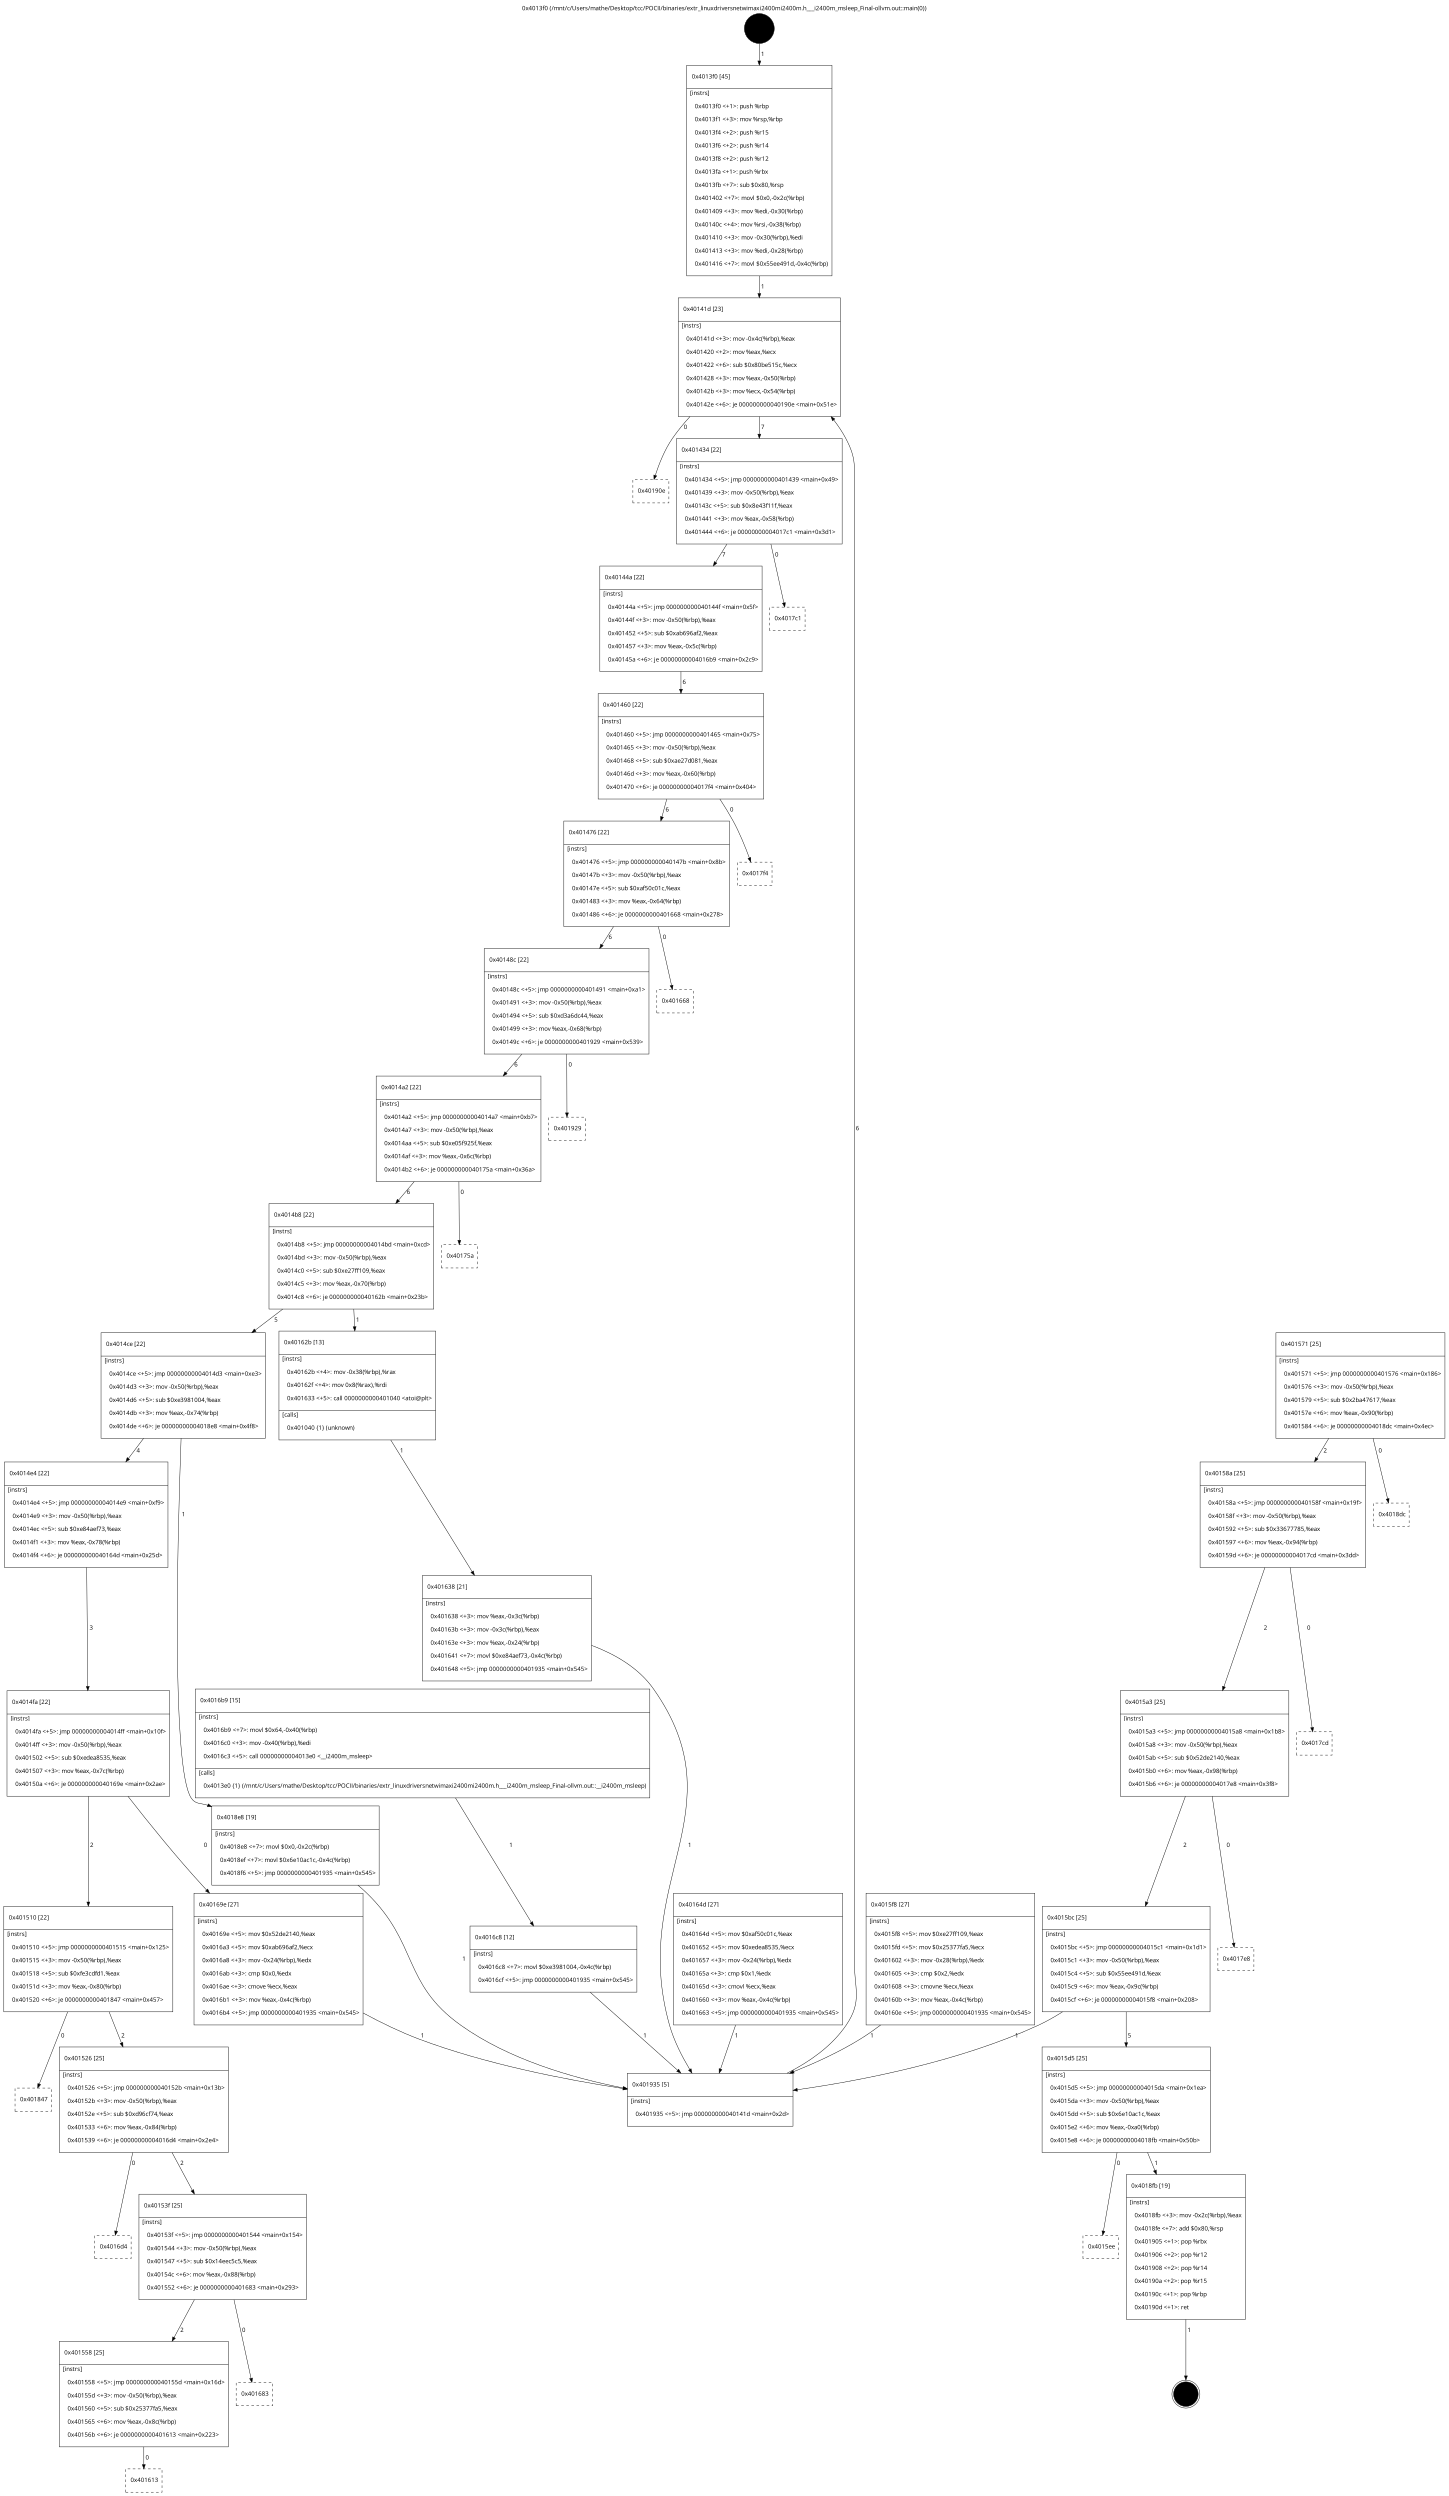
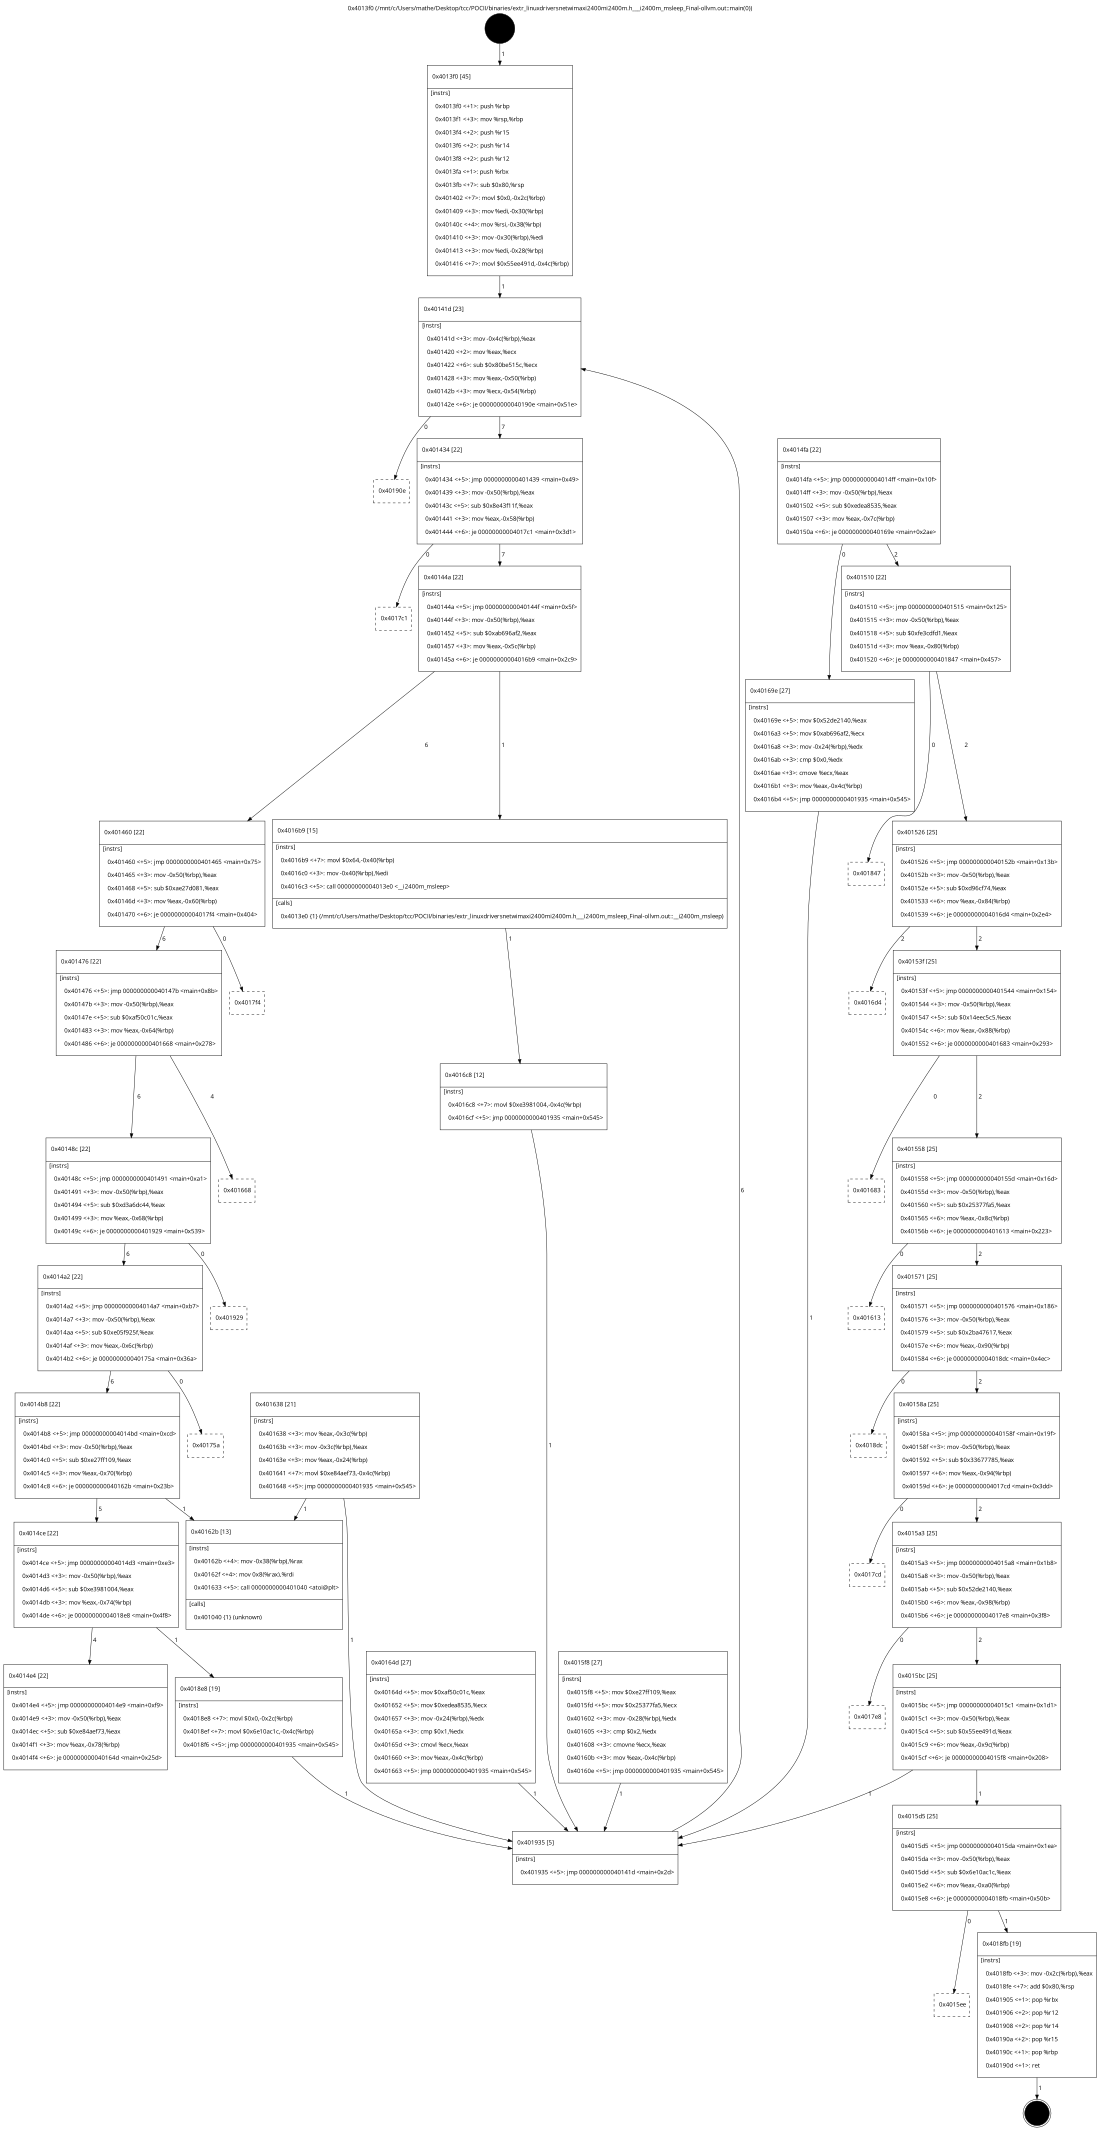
none -> (500, 743)
(664, 938) -> (212, 1097)
none -> (977, 1252)
(431, 1506) -> (301, 1508)
(87, 1627) -> none
(1129, 2036) -> (980, 1794)
(133, 2163) -> (902, 939)
